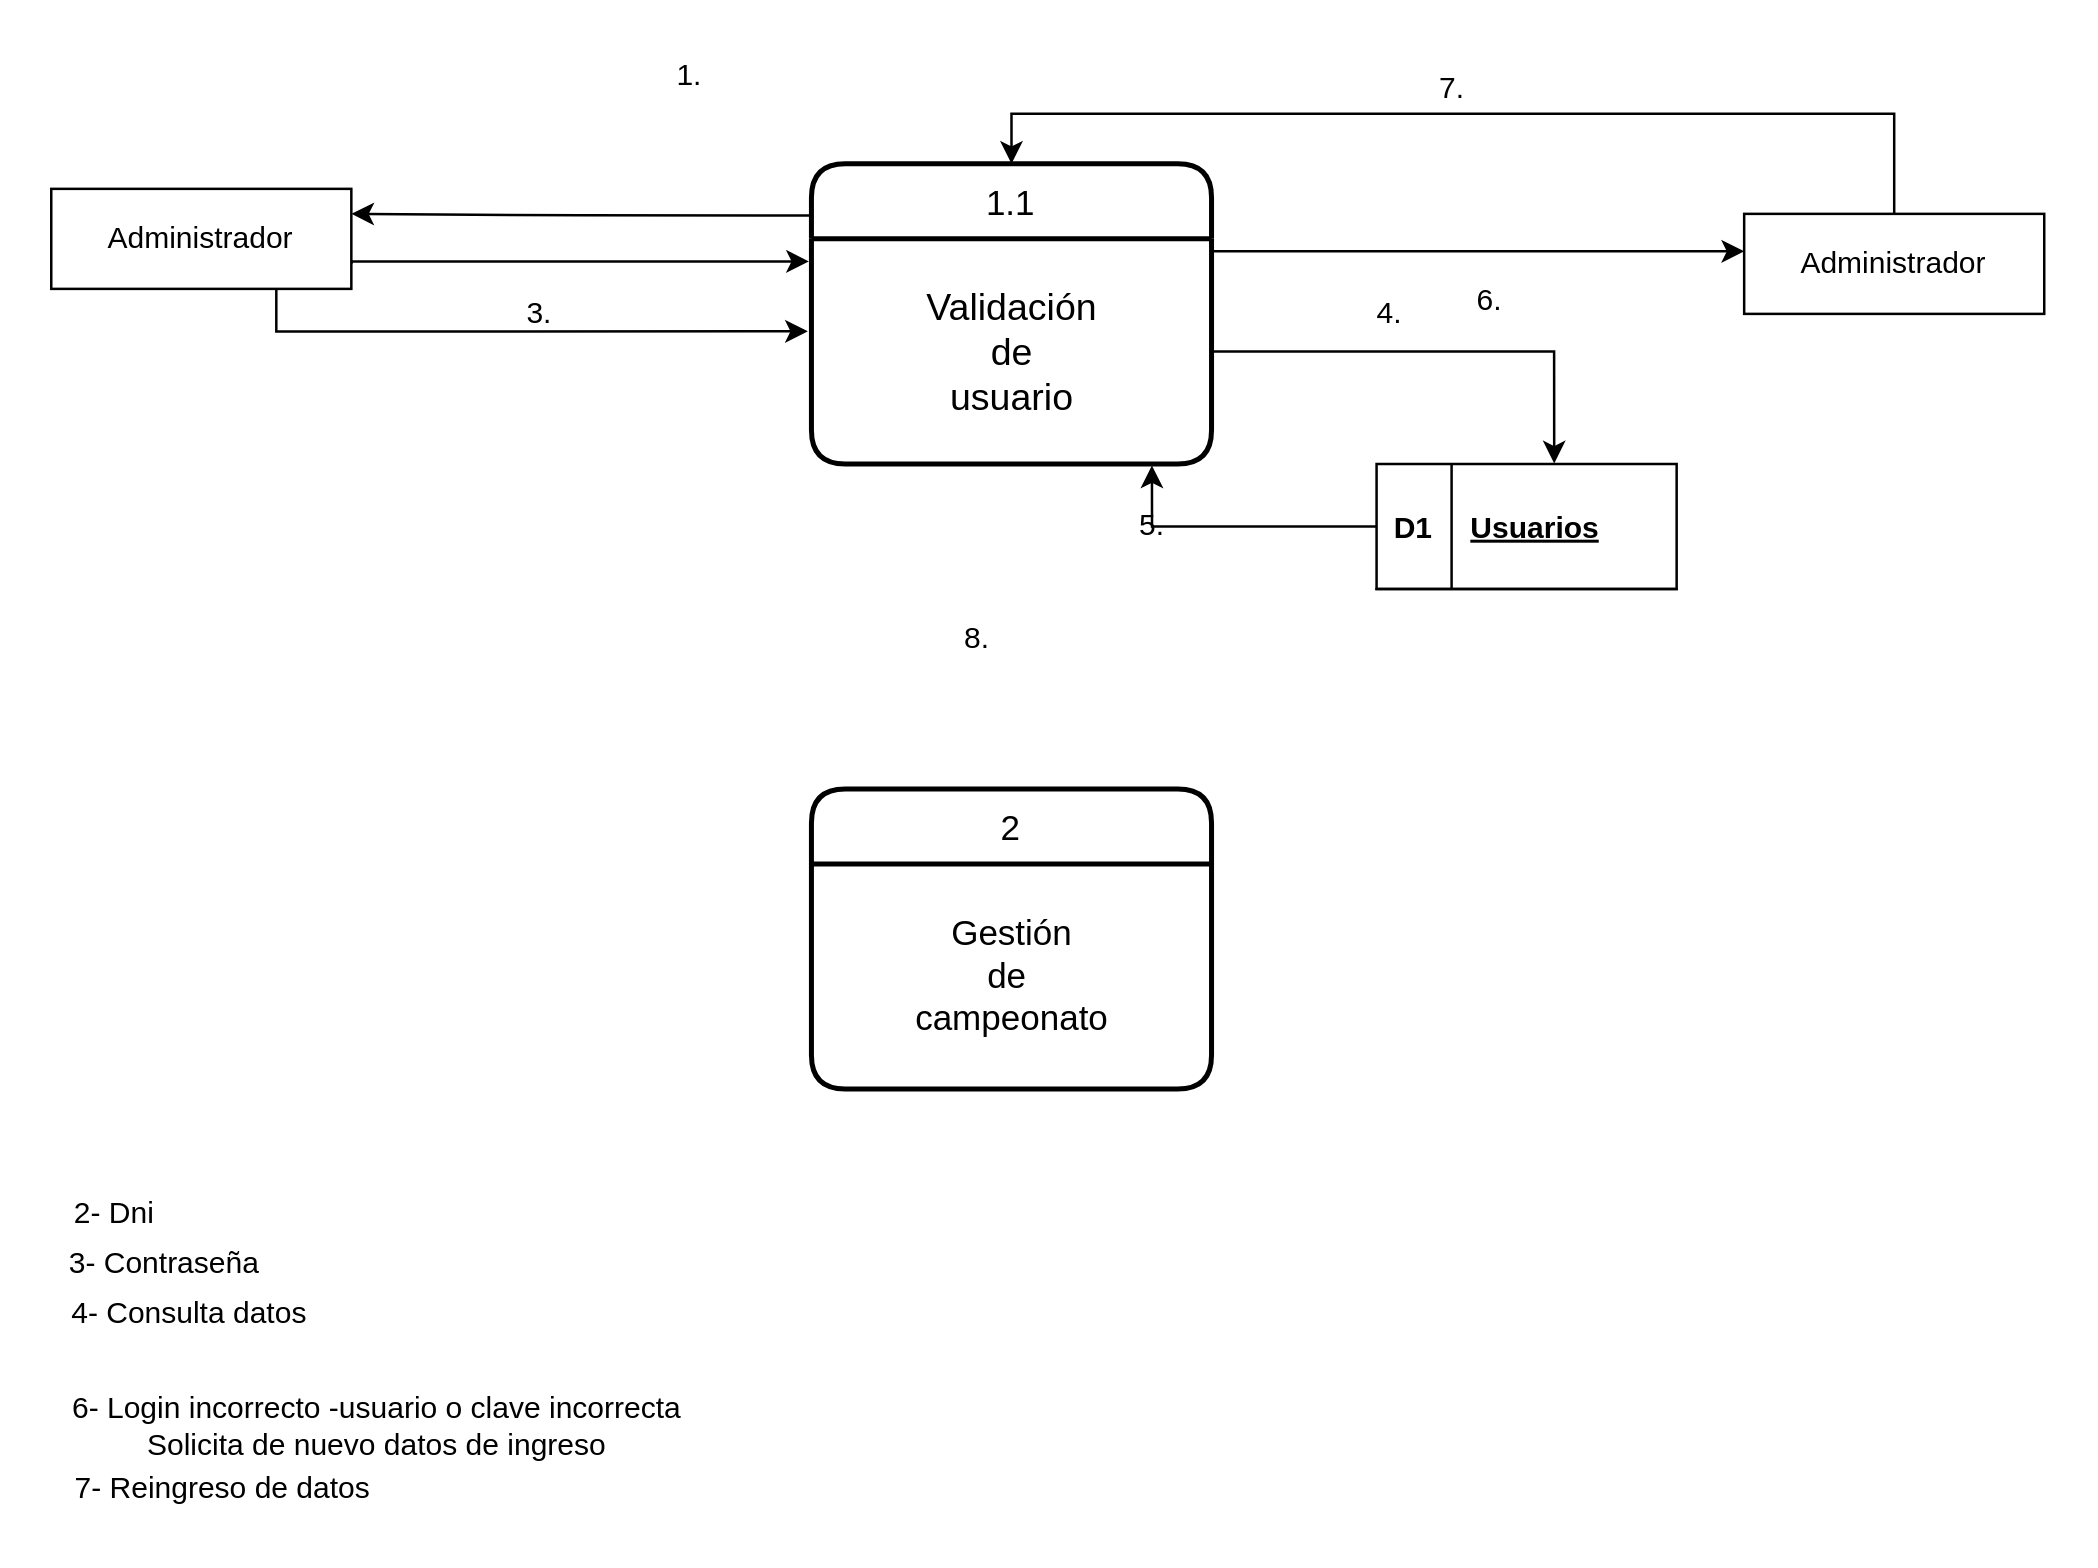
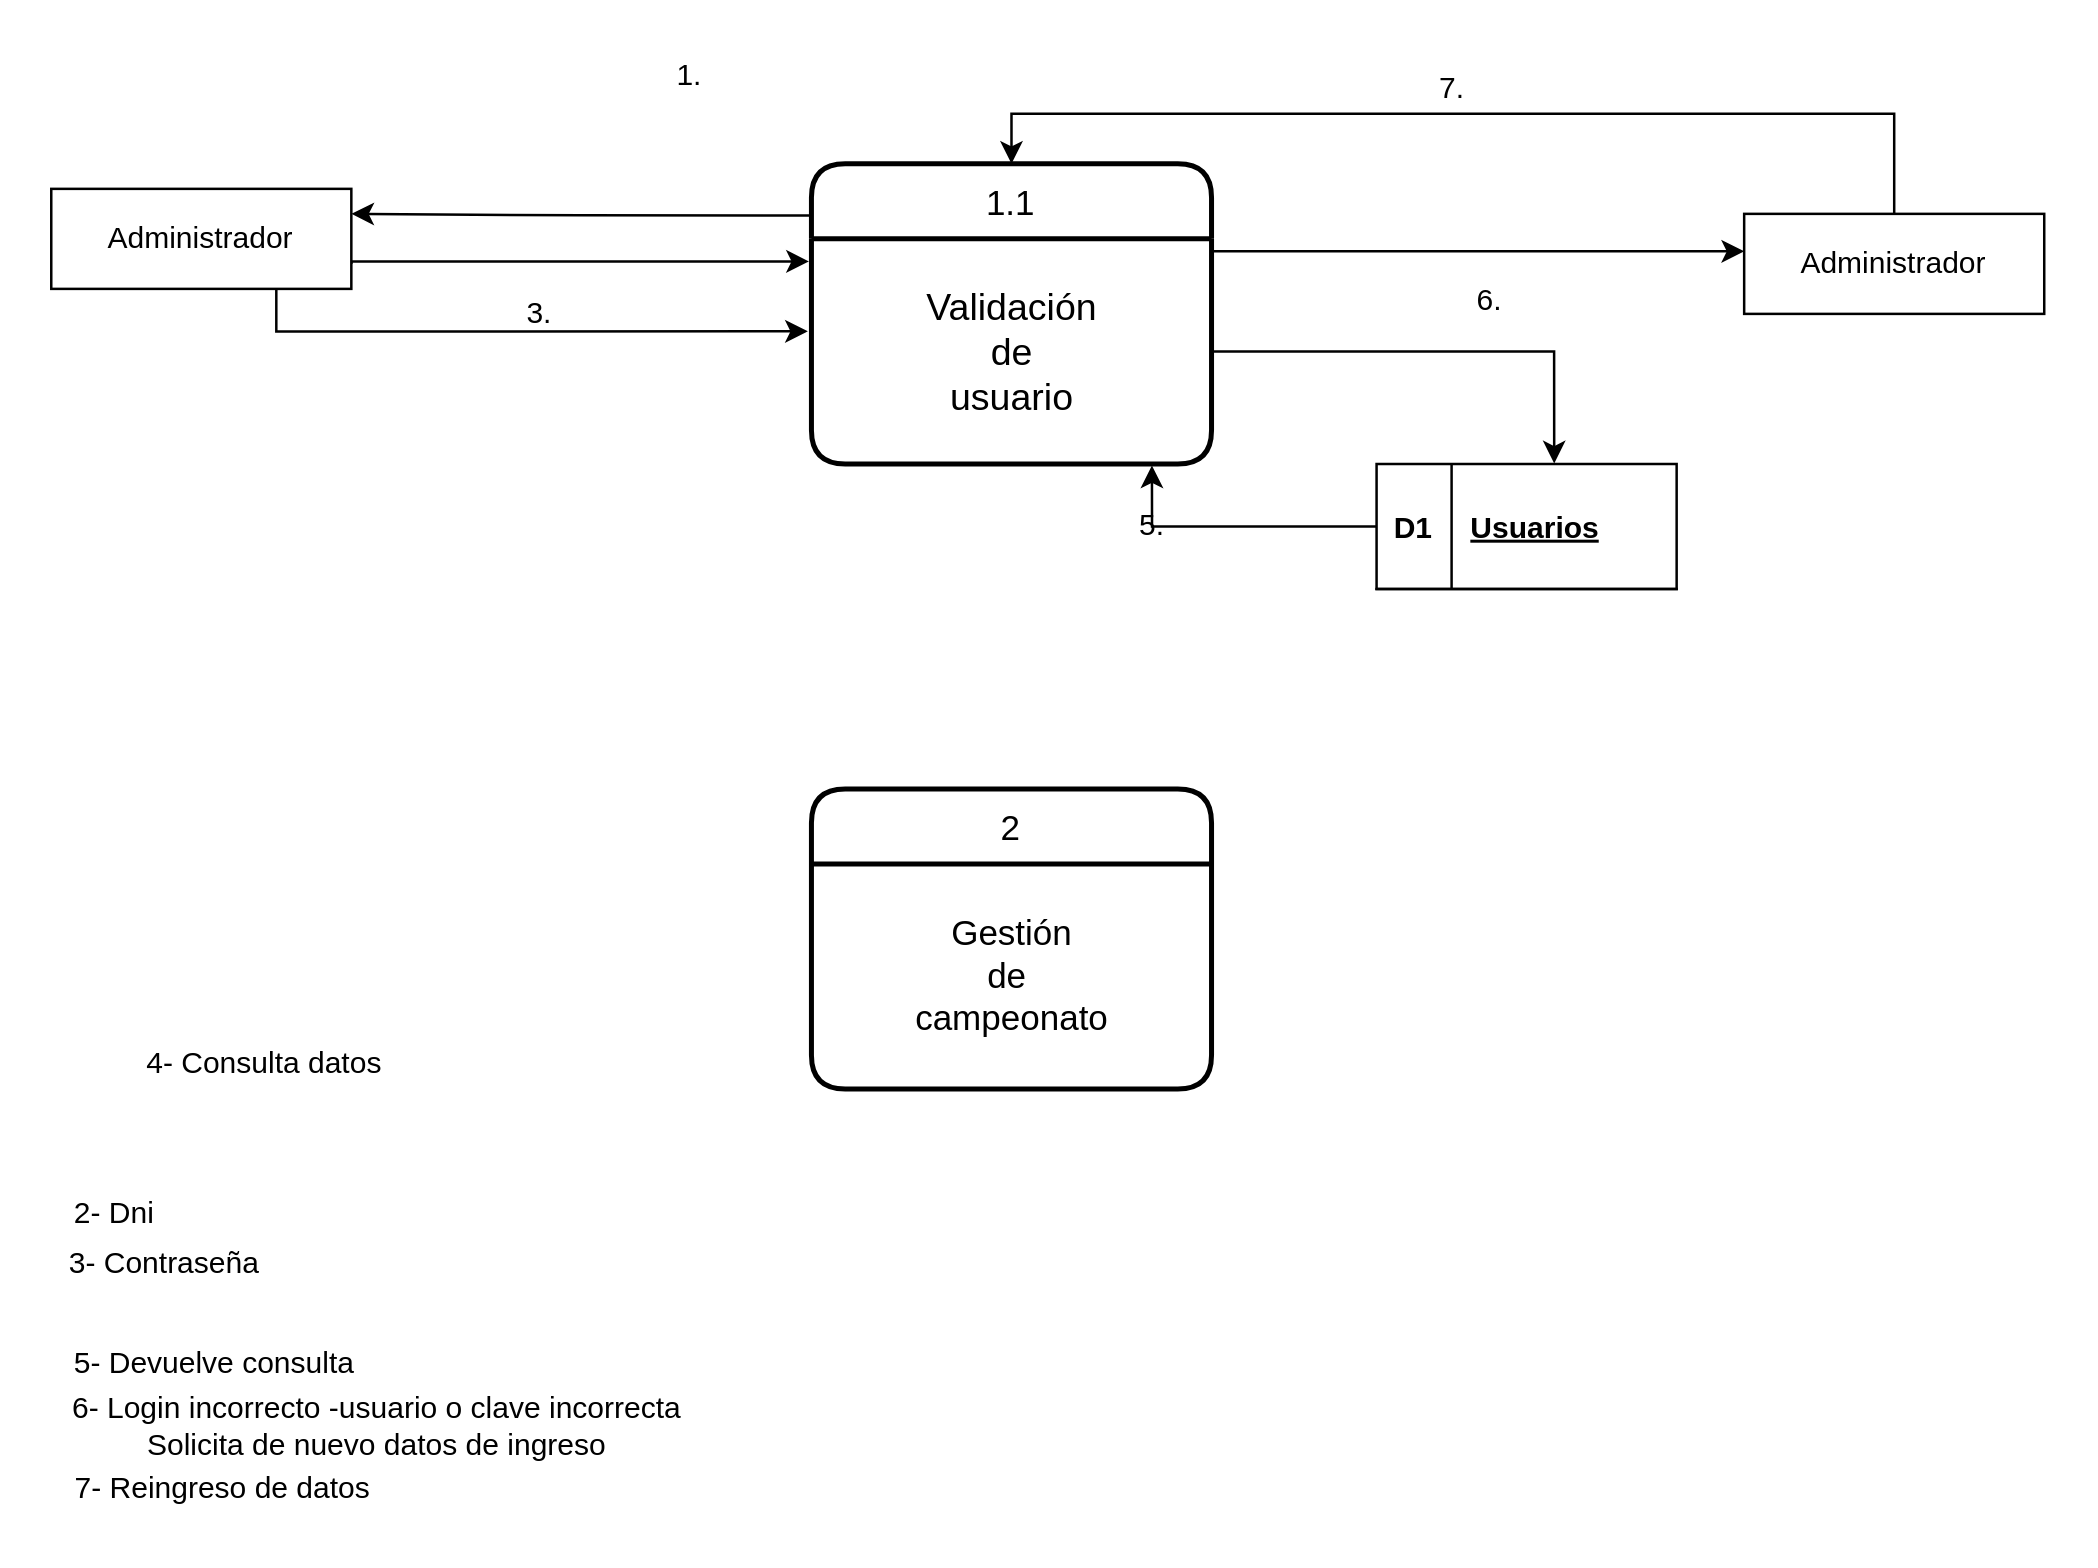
(1389, 314) -> none
(976, 639) -> none
(189, 1314) -> (264, 1064)
none -> (214, 1364)
